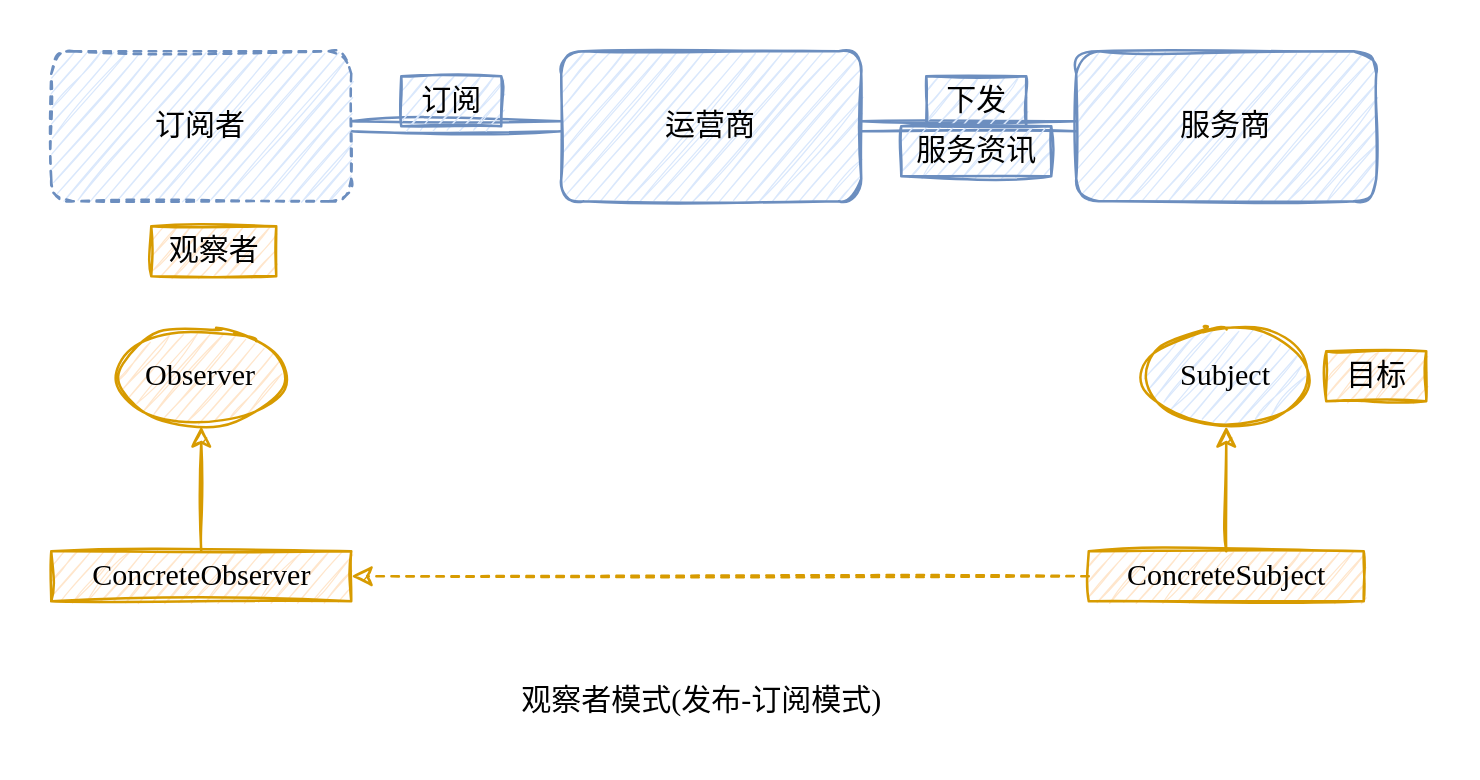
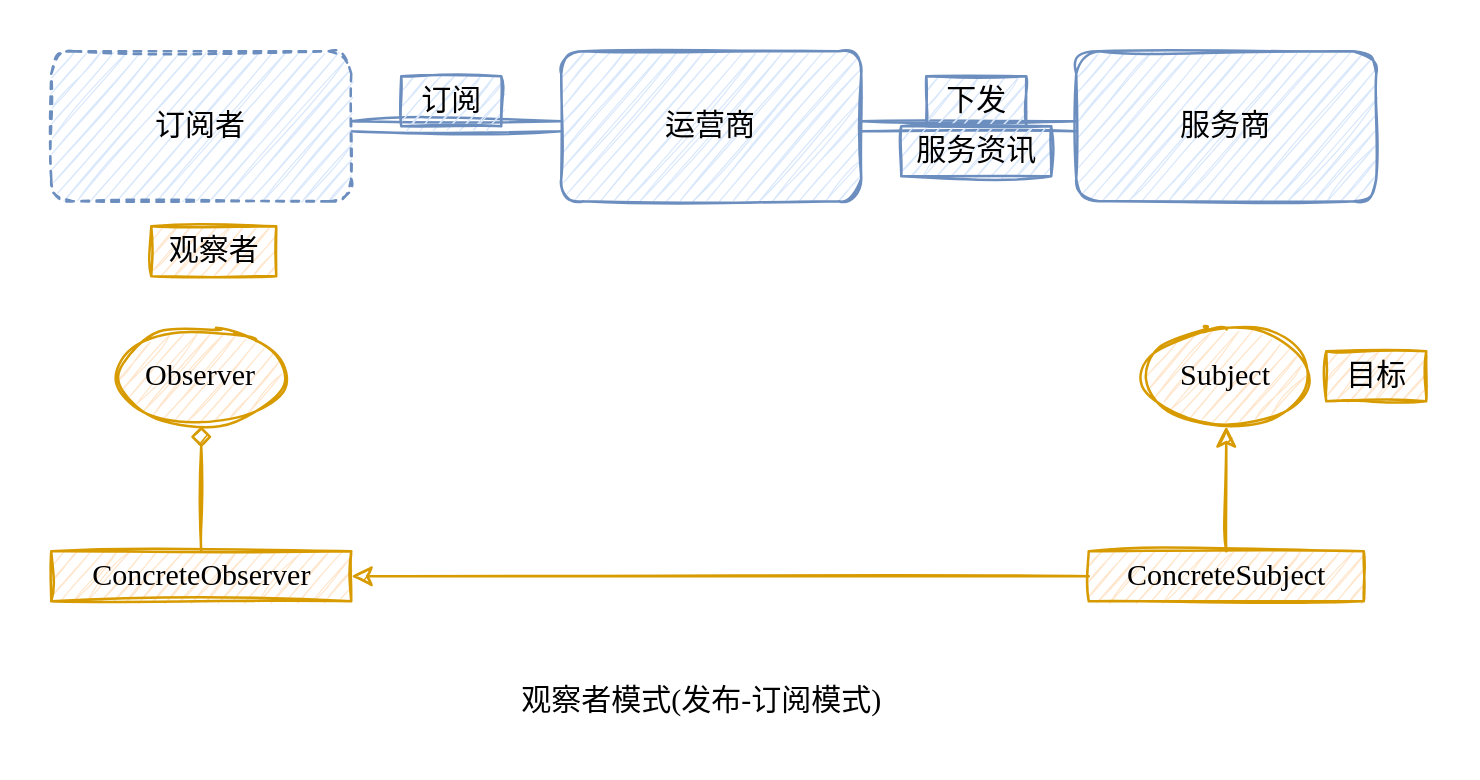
(1226, 376) -> (1226, 376)
(201, 445) -> (201, 447)
(724, 576) -> (724, 576)
